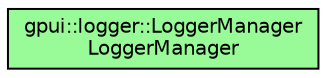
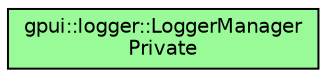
(163, 39) -> (163, 39)
